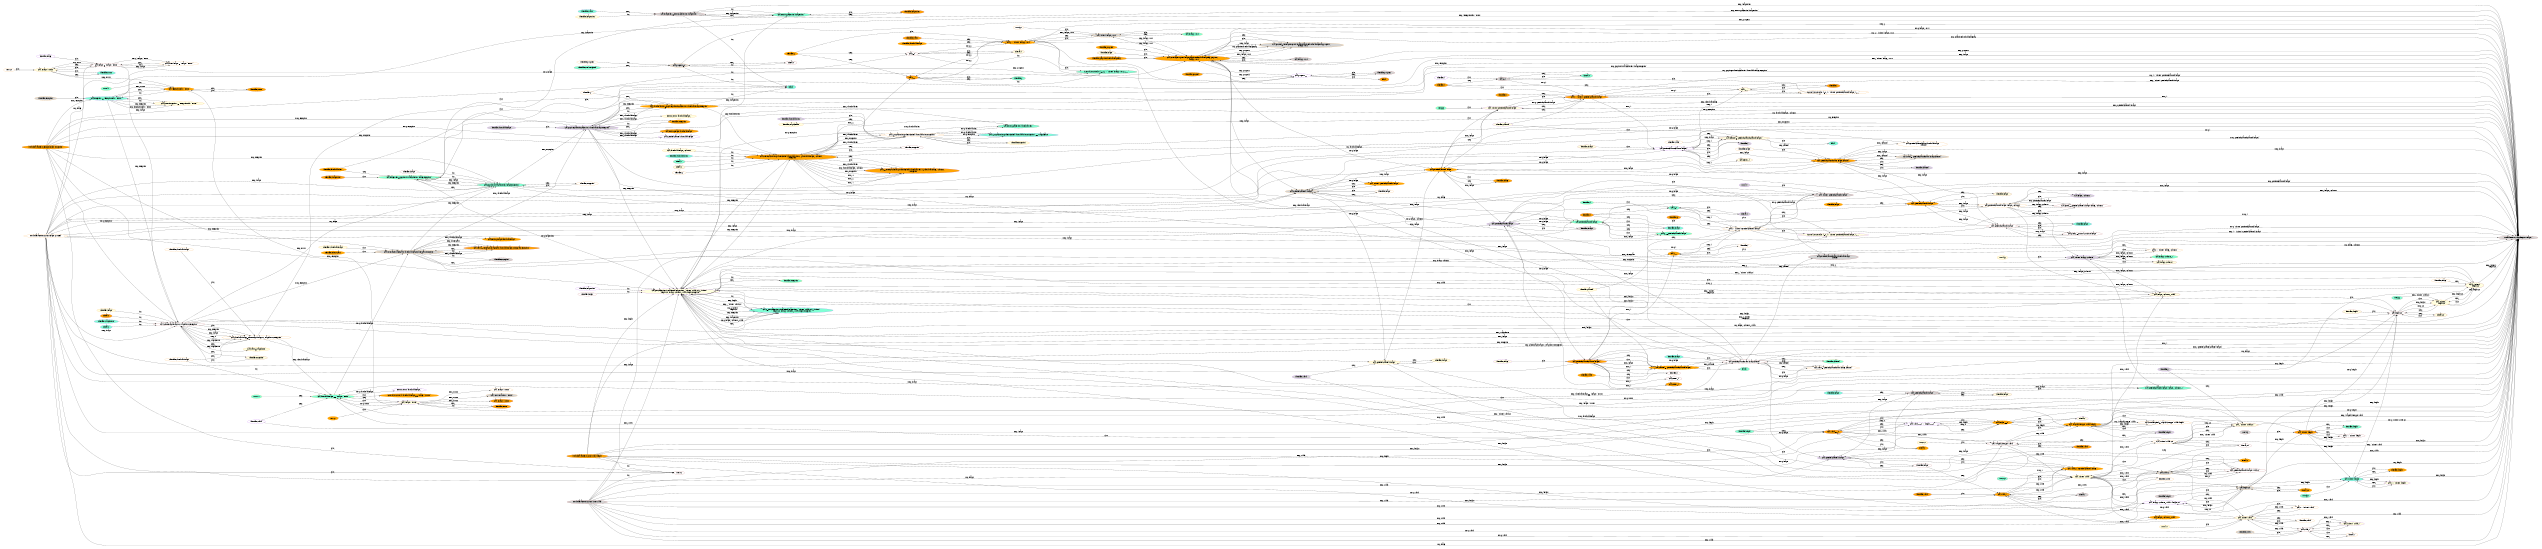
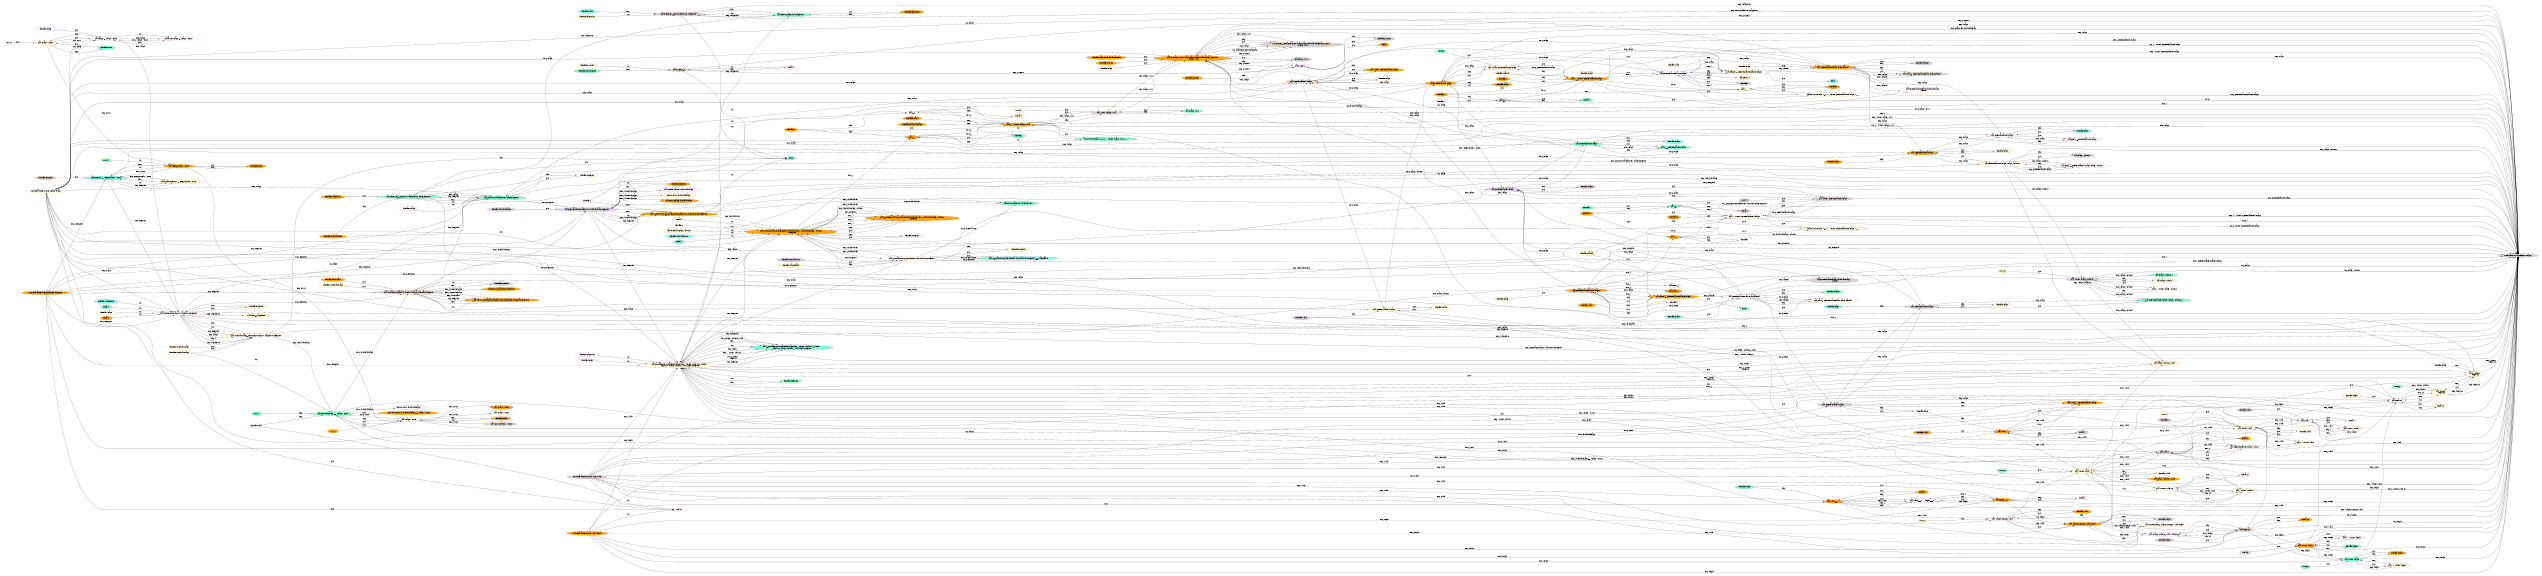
(2082, 234) -> (2082, 139)
(46, 236) -> (46, 191)
none -> (2383, 527)
